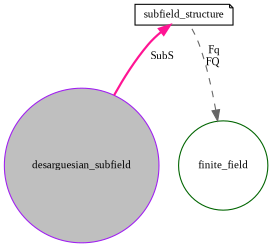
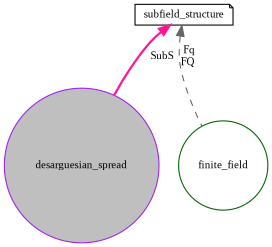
(206, 66) -> (184, 82)
(82, 166) -> (82, 166)
